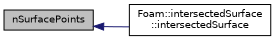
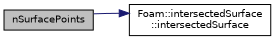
(117, 27) -> (106, 13)
